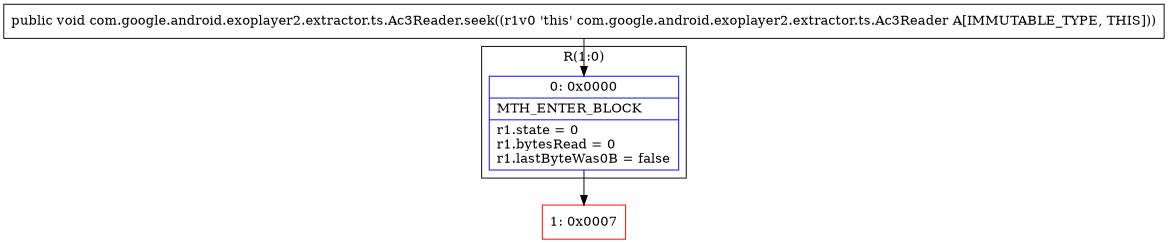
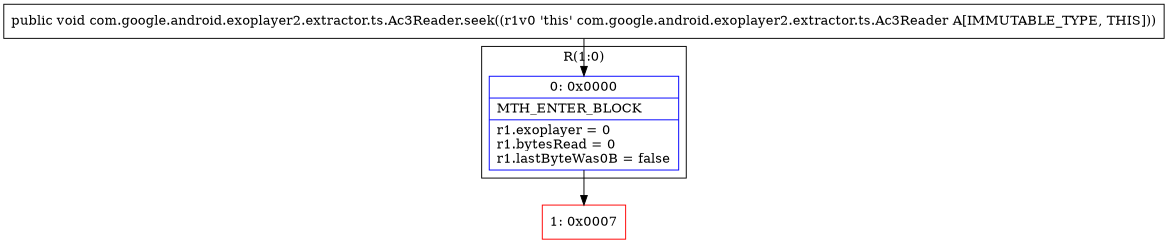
(538, 130) -> (554, 130)
